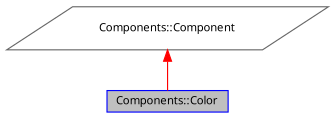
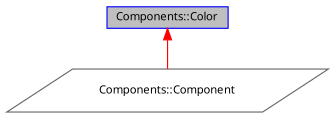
(168, 76) -> (168, 55)
